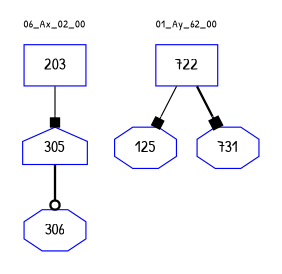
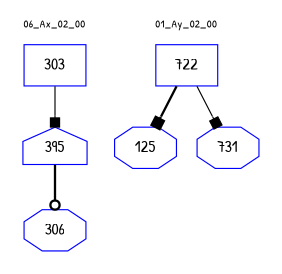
(187, 25) -> (187, 25)
(55, 65) -> (55, 65)
(169, 101) -> (169, 101)
(205, 101) -> (205, 101)
(55, 148) -> (55, 148)
